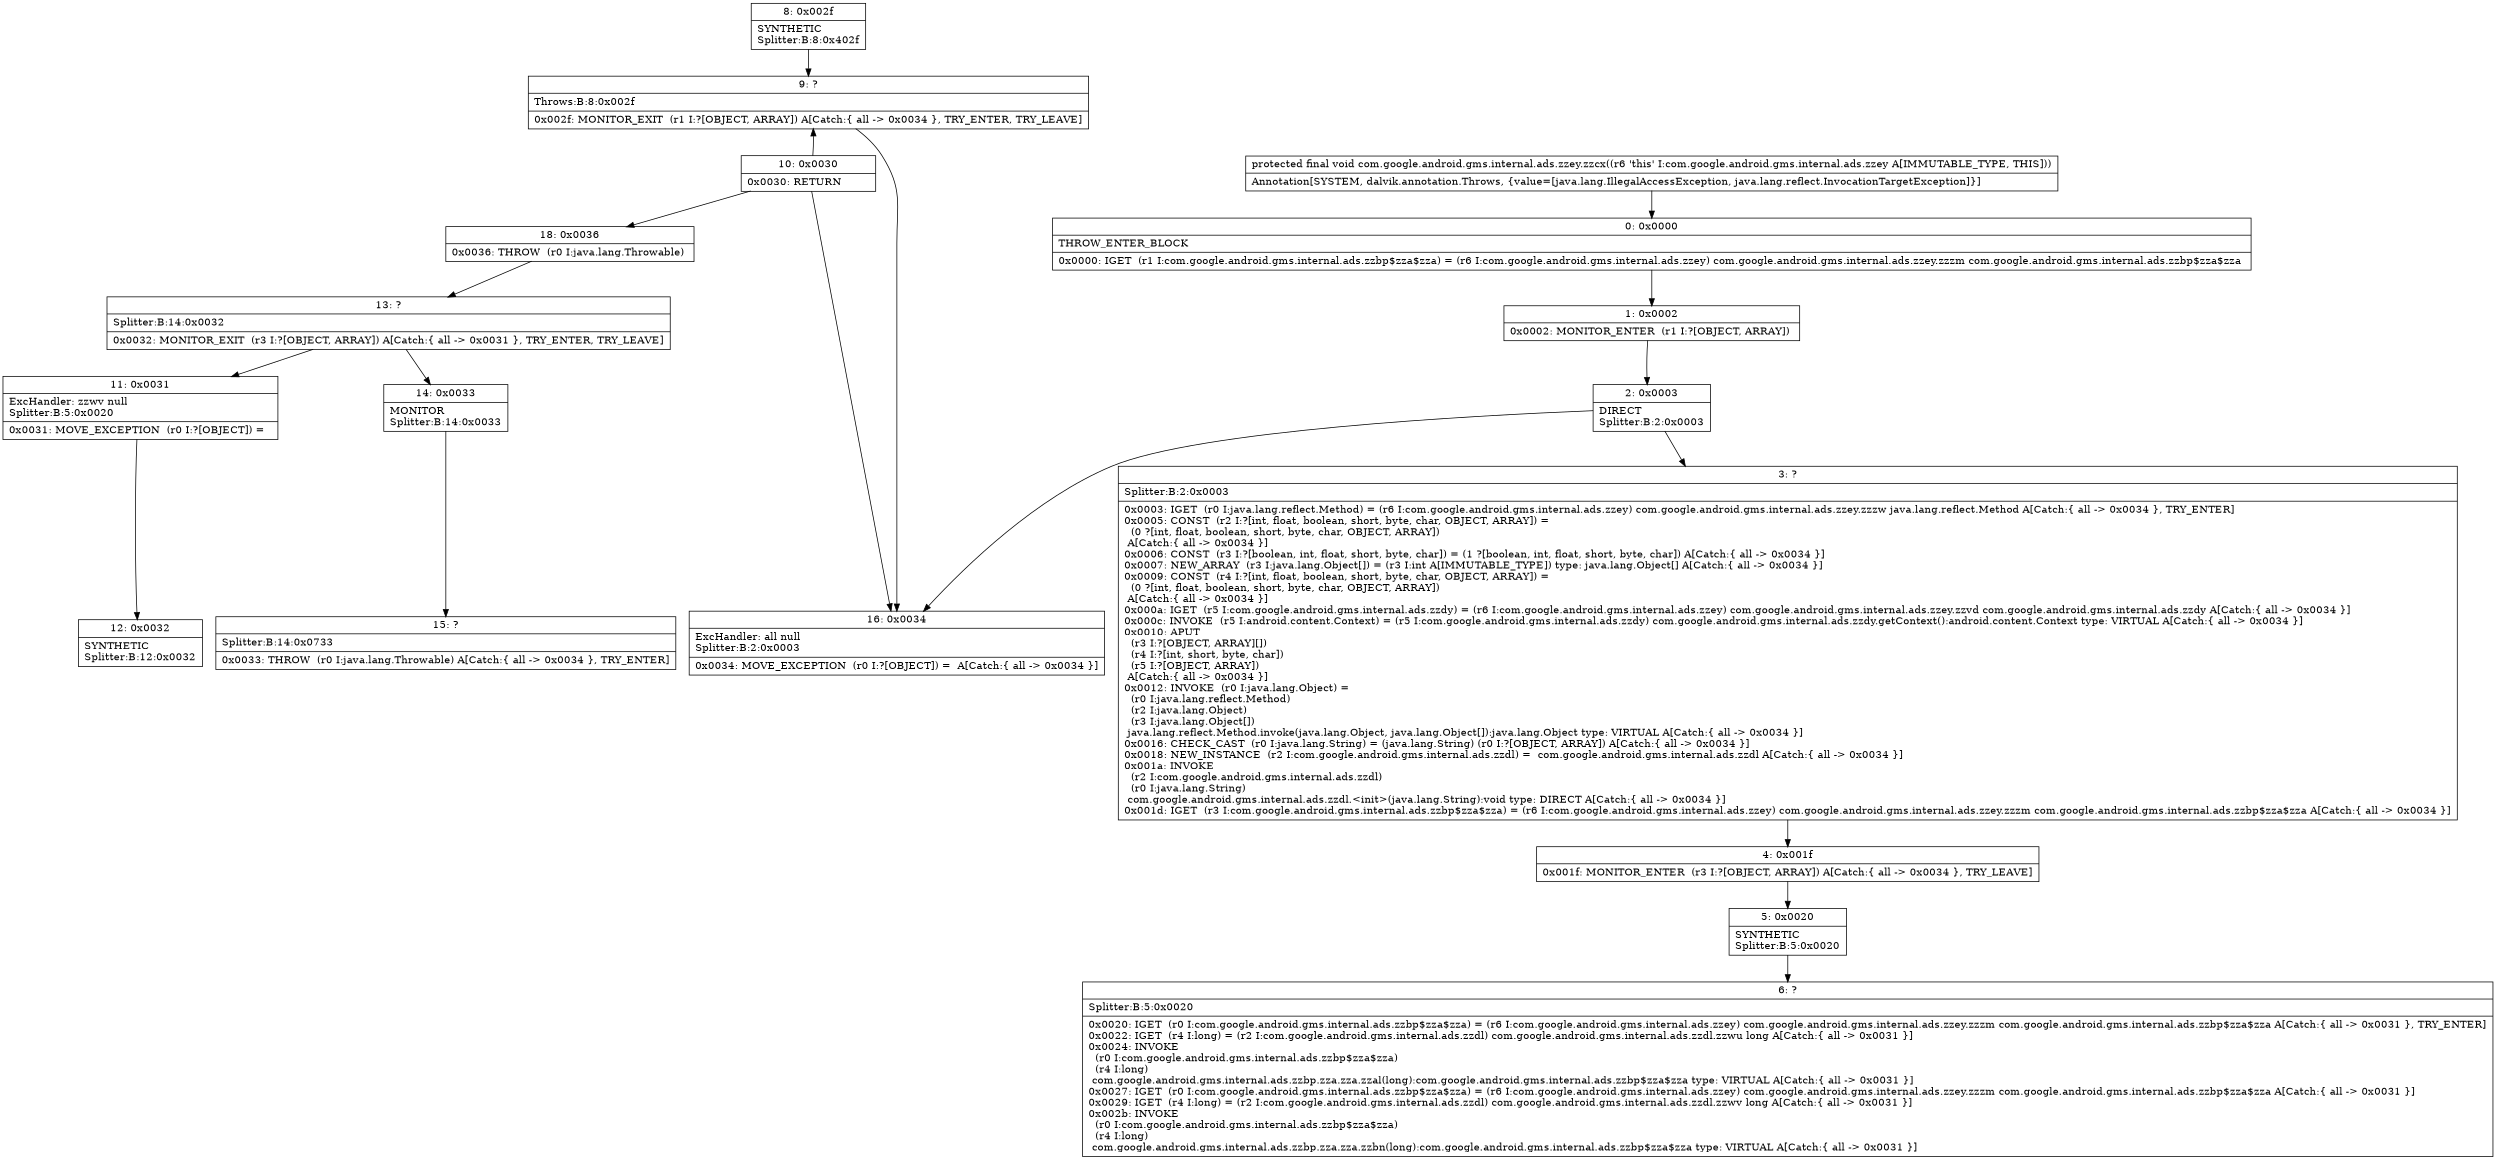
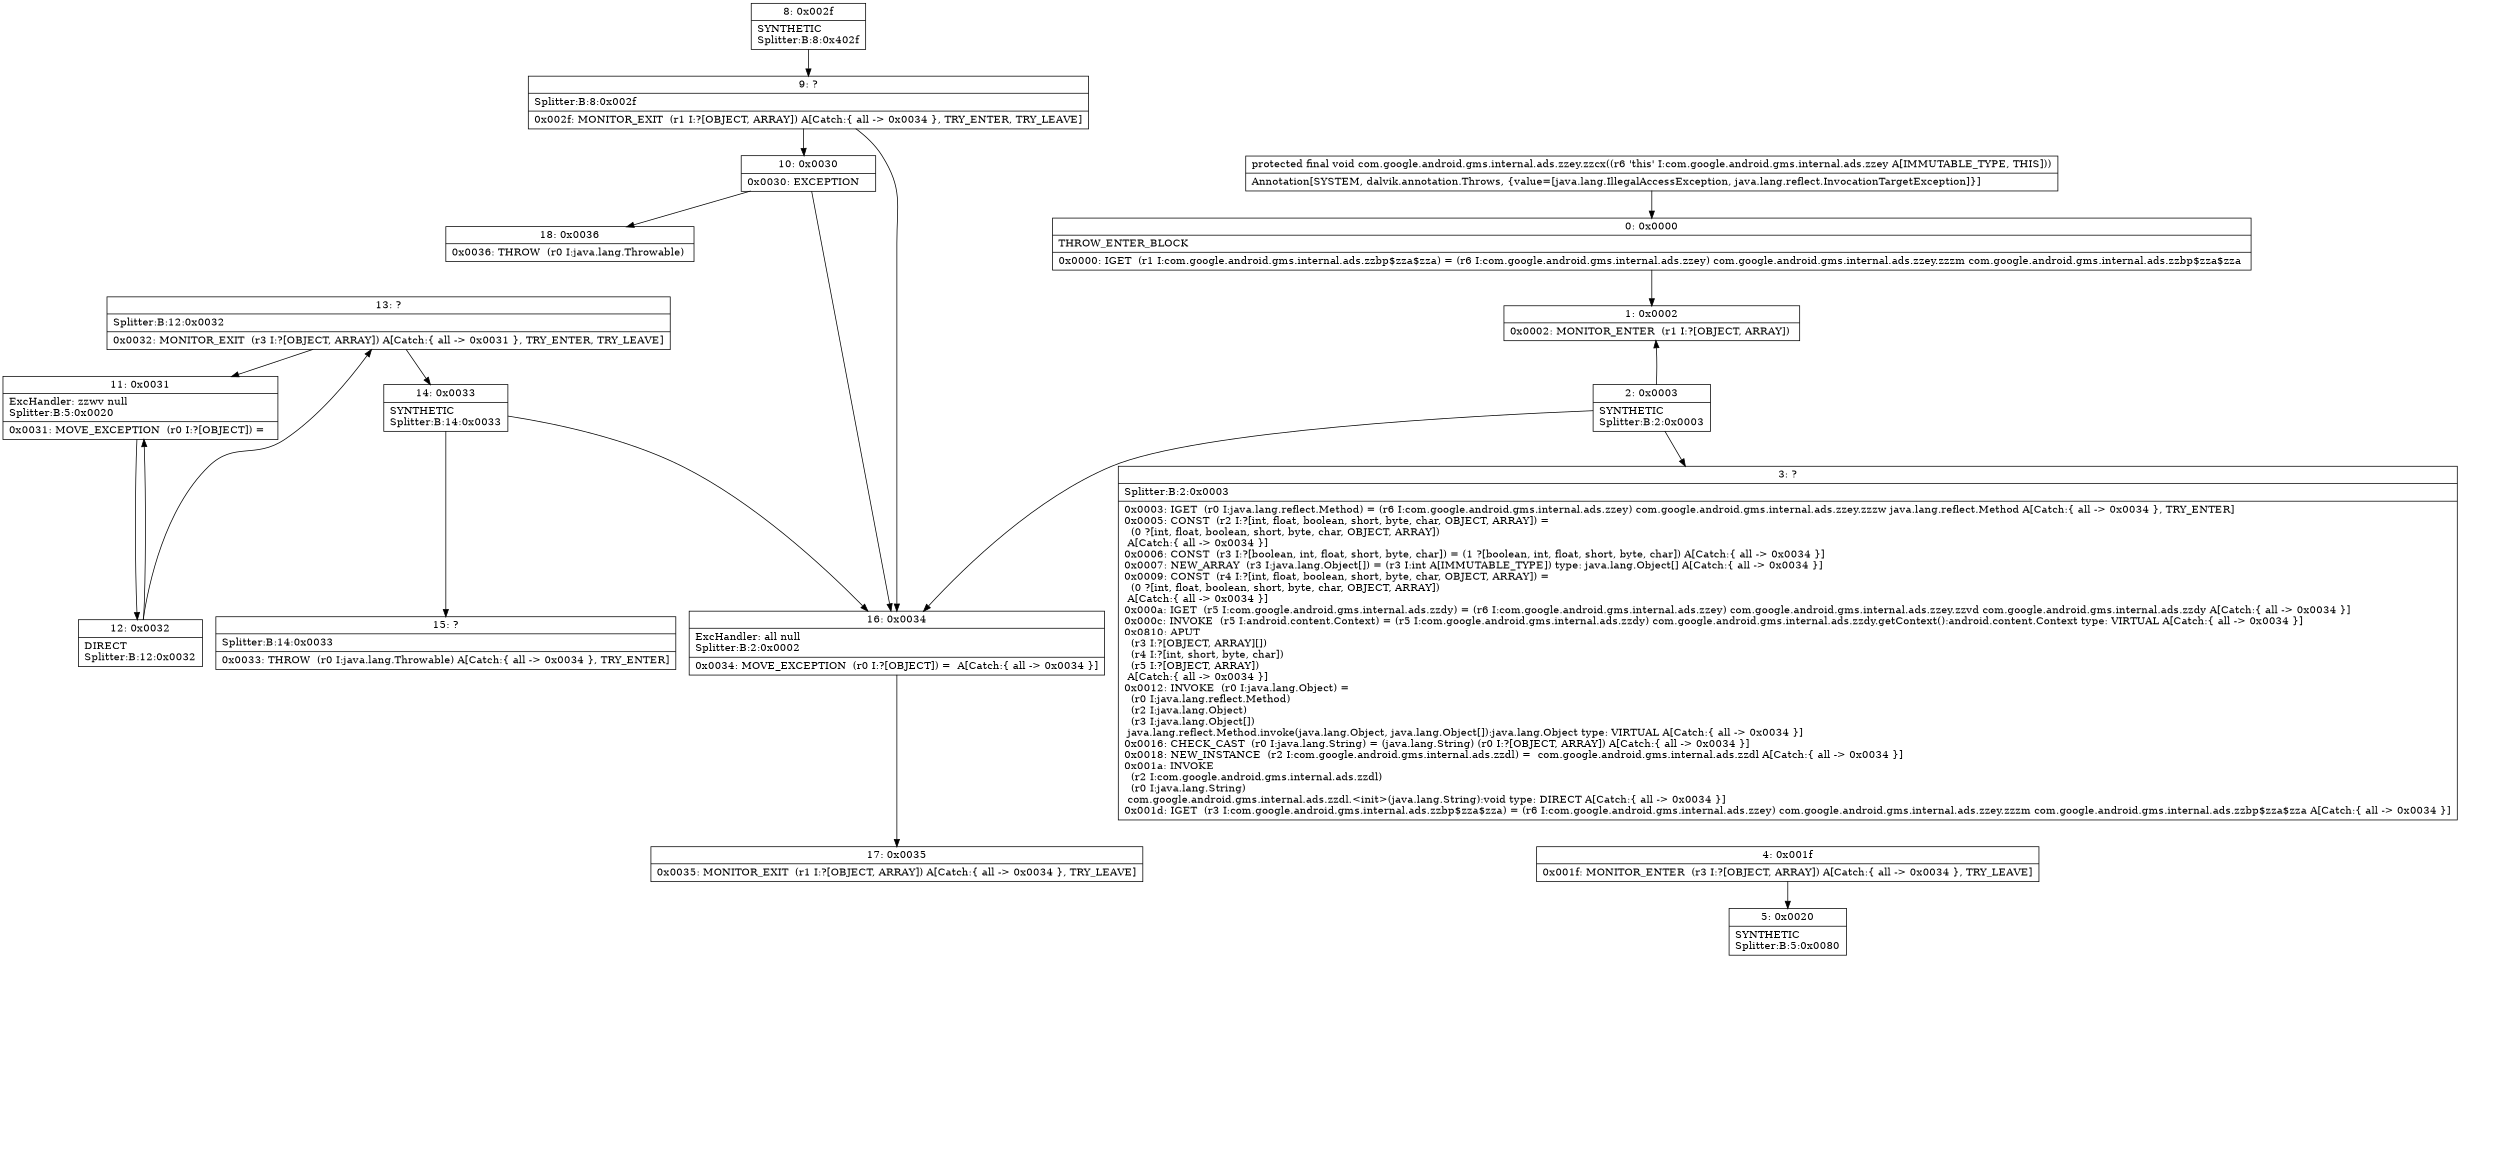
(585, 102) -> (586, 102)
(813, 146) -> (803, 138)
(800, 182) -> (808, 182)
(493, 278) -> (221, 457)
(169, 322) -> (169, 322)
(1647, 359) -> (1657, 366)
(417, 411) -> (422, 411)
(1621, 411) -> (1632, 411)
none -> (703, 478)
none -> (145, 533)
(1166, 632) -> (1166, 632)
(278, 642) -> (278, 642)
(117, 646) -> (106, 646)
(748, 648) -> (748, 648)
(1788, 830) -> none
none -> (897, 864)
(1788, 946) -> (1788, 946)
(1788, 1069) -> none
